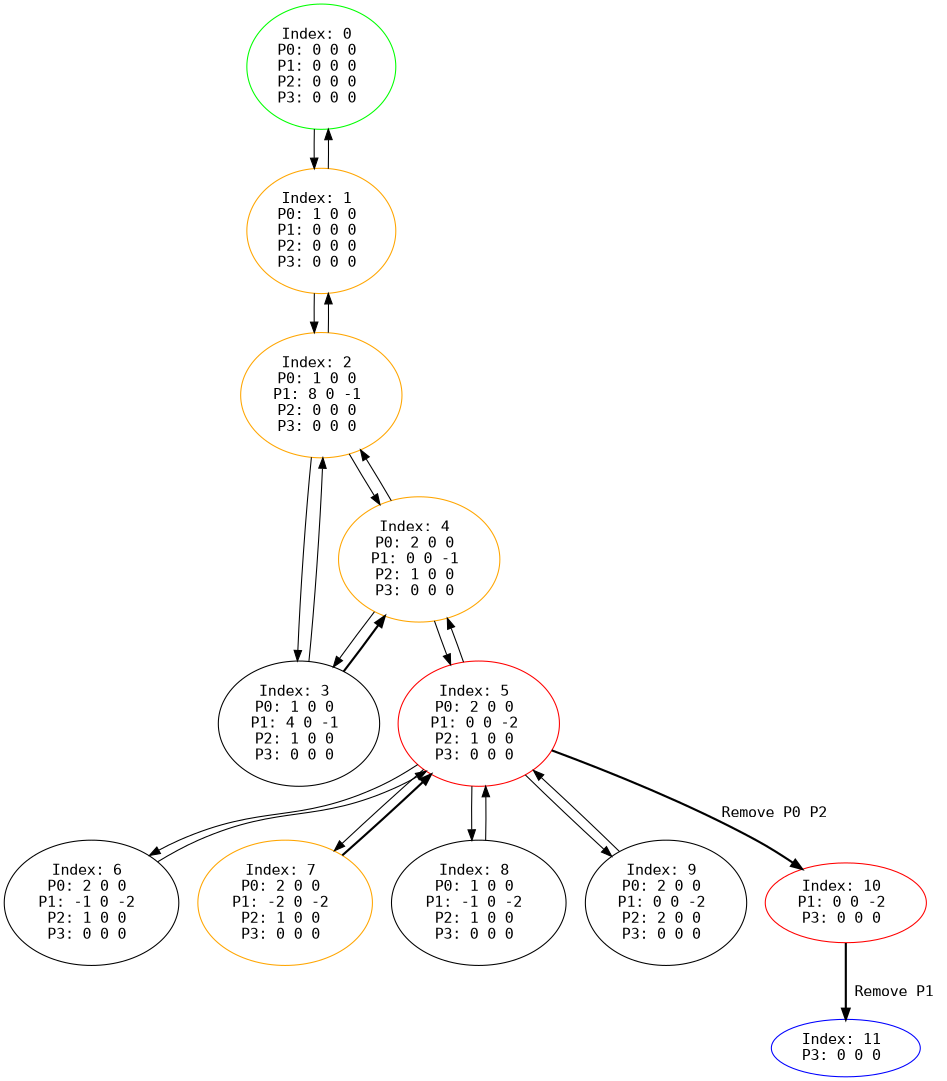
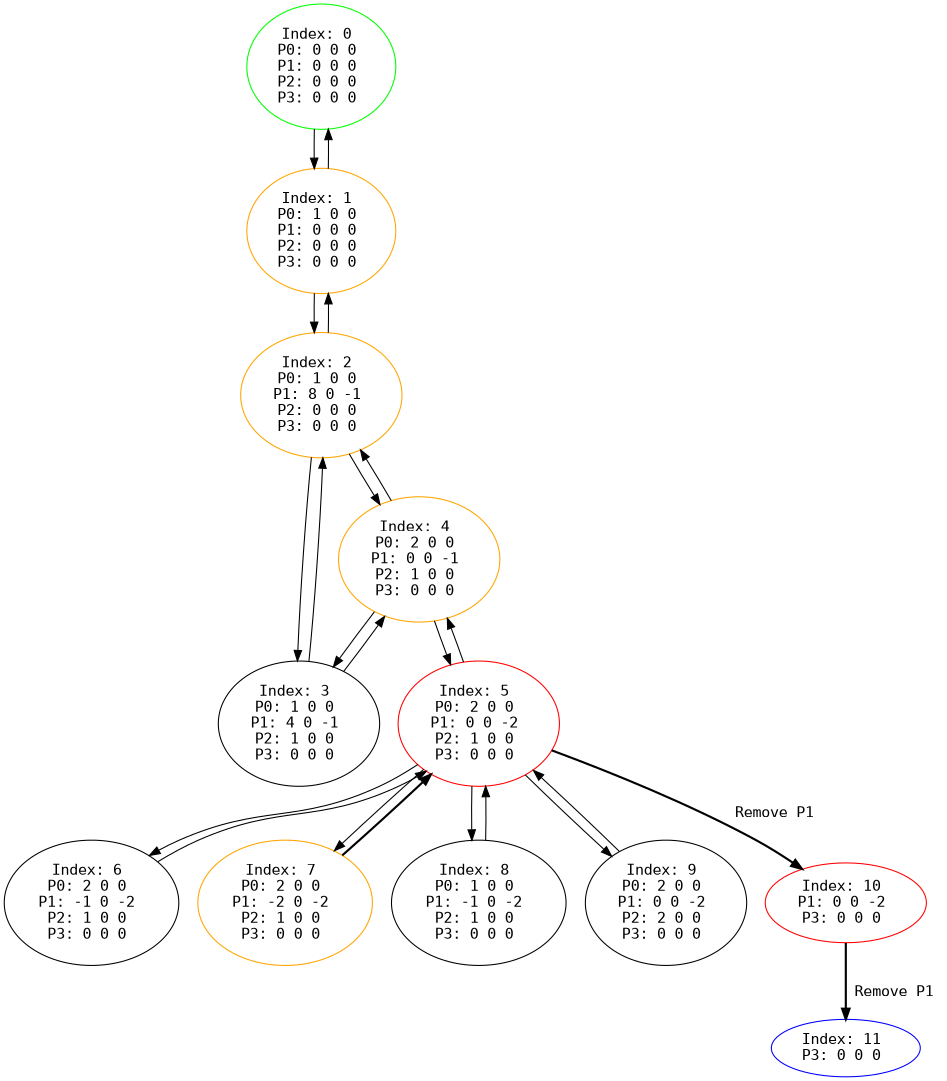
(361, 649) -> (361, 649)
(775, 813) -> (775, 813)
